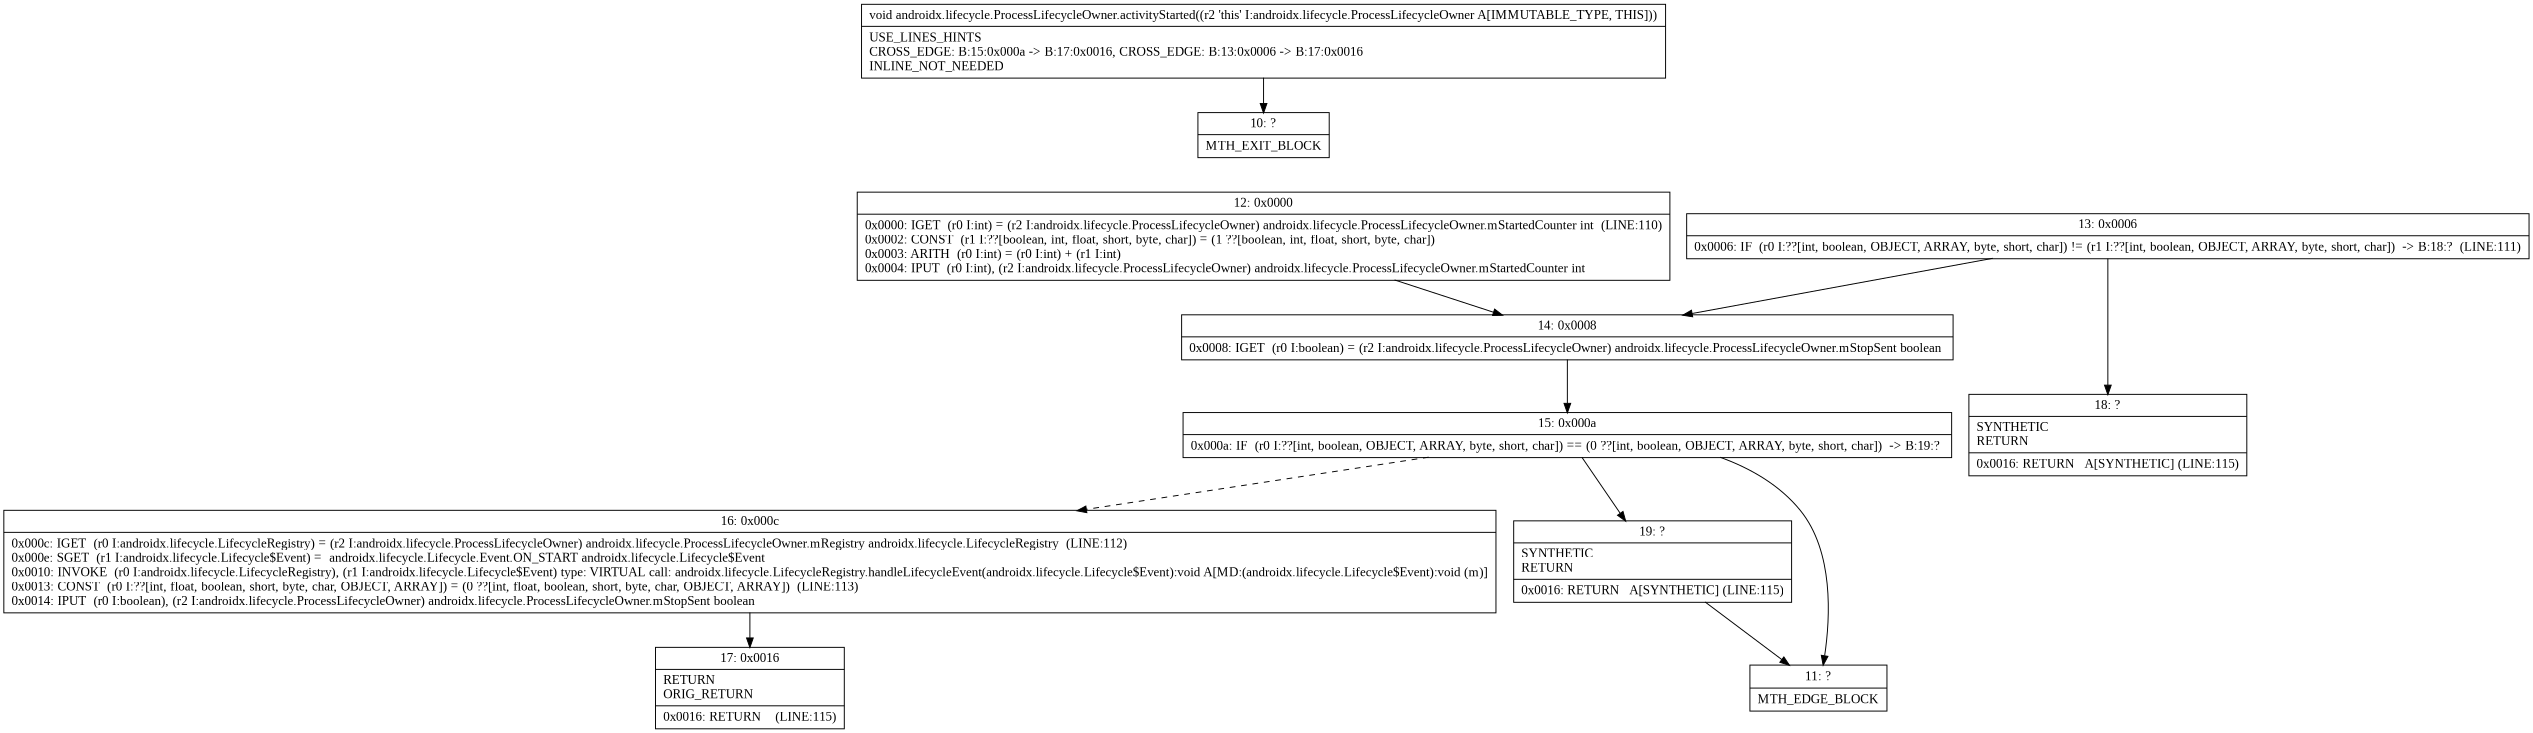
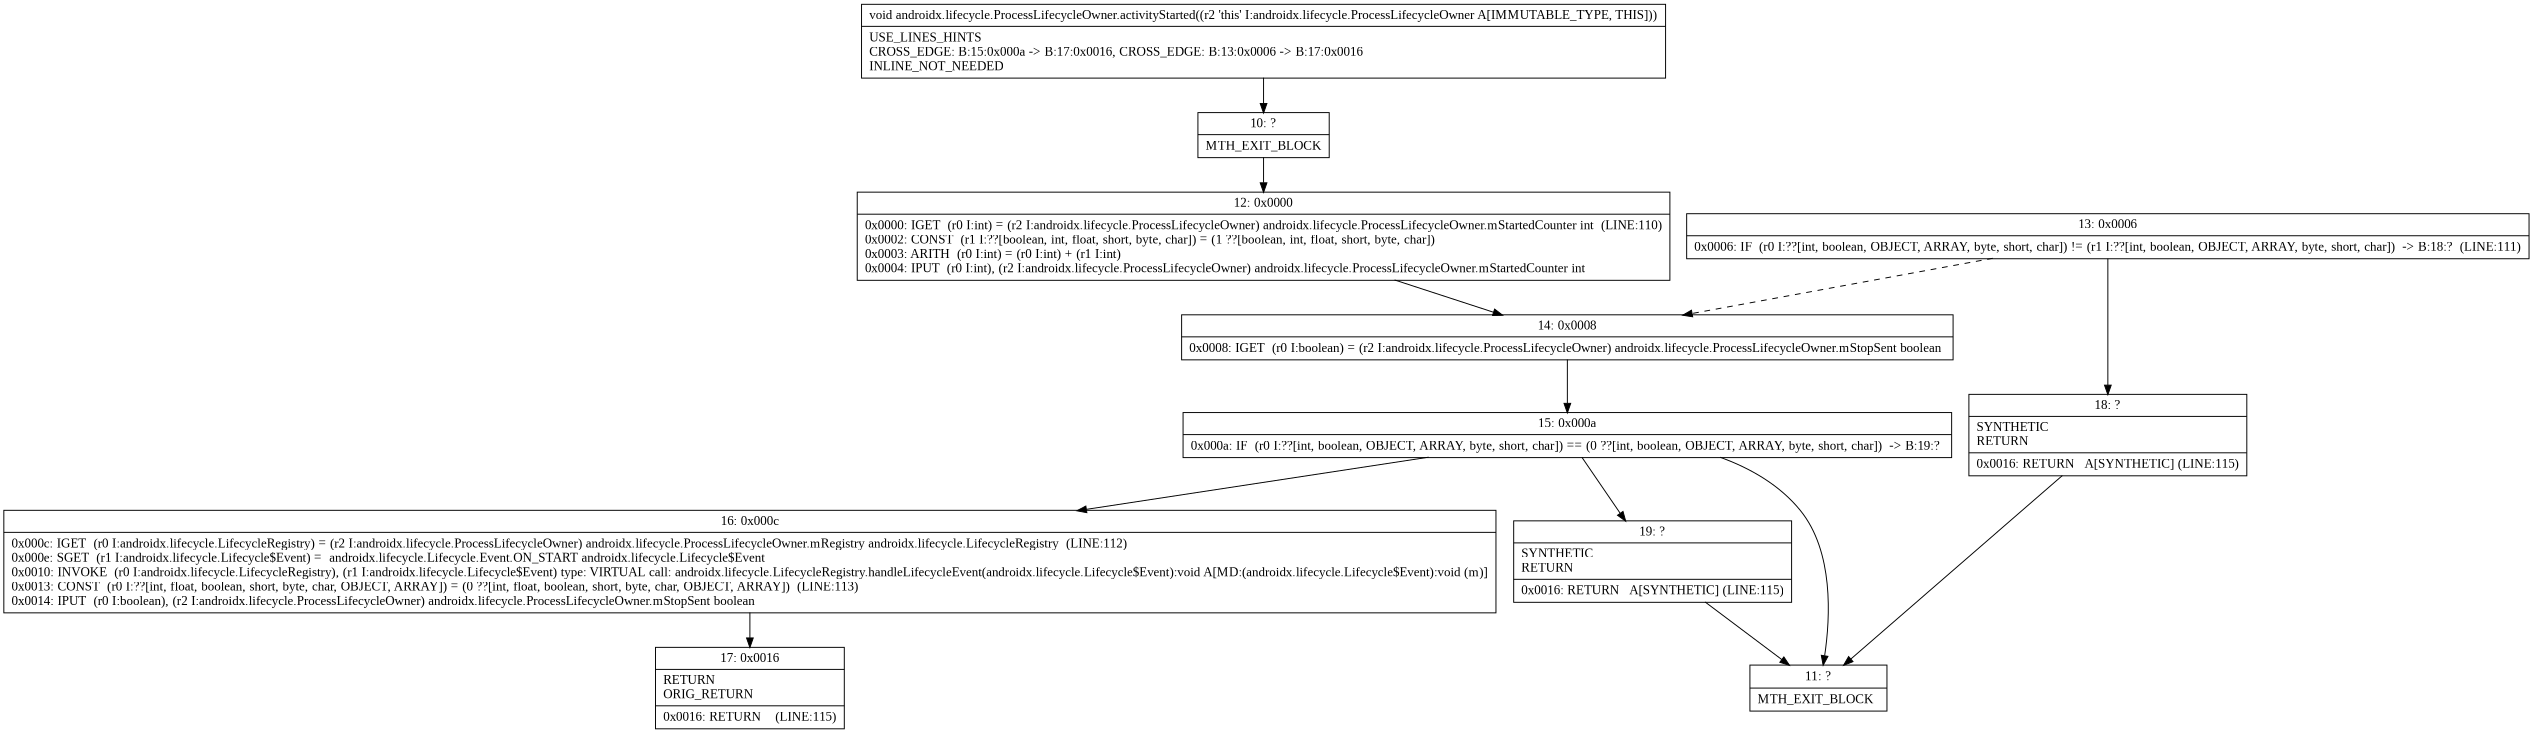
none -> (1264, 170)
(1842, 286) -> (1842, 286)
(1258, 483) -> (1258, 483)
none -> (1957, 567)
(1818, 699) -> (1816, 699)
